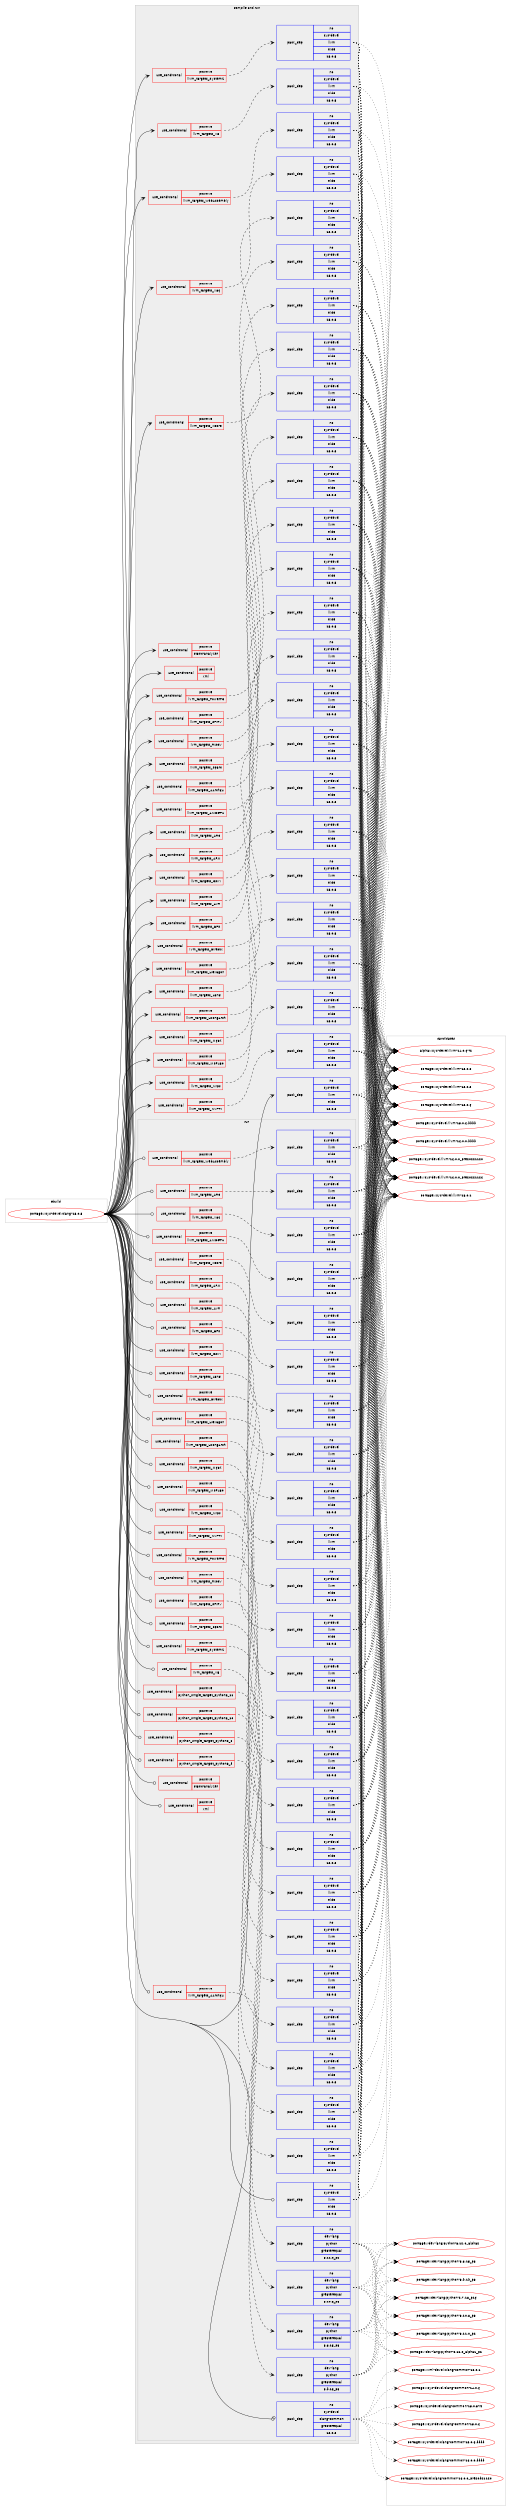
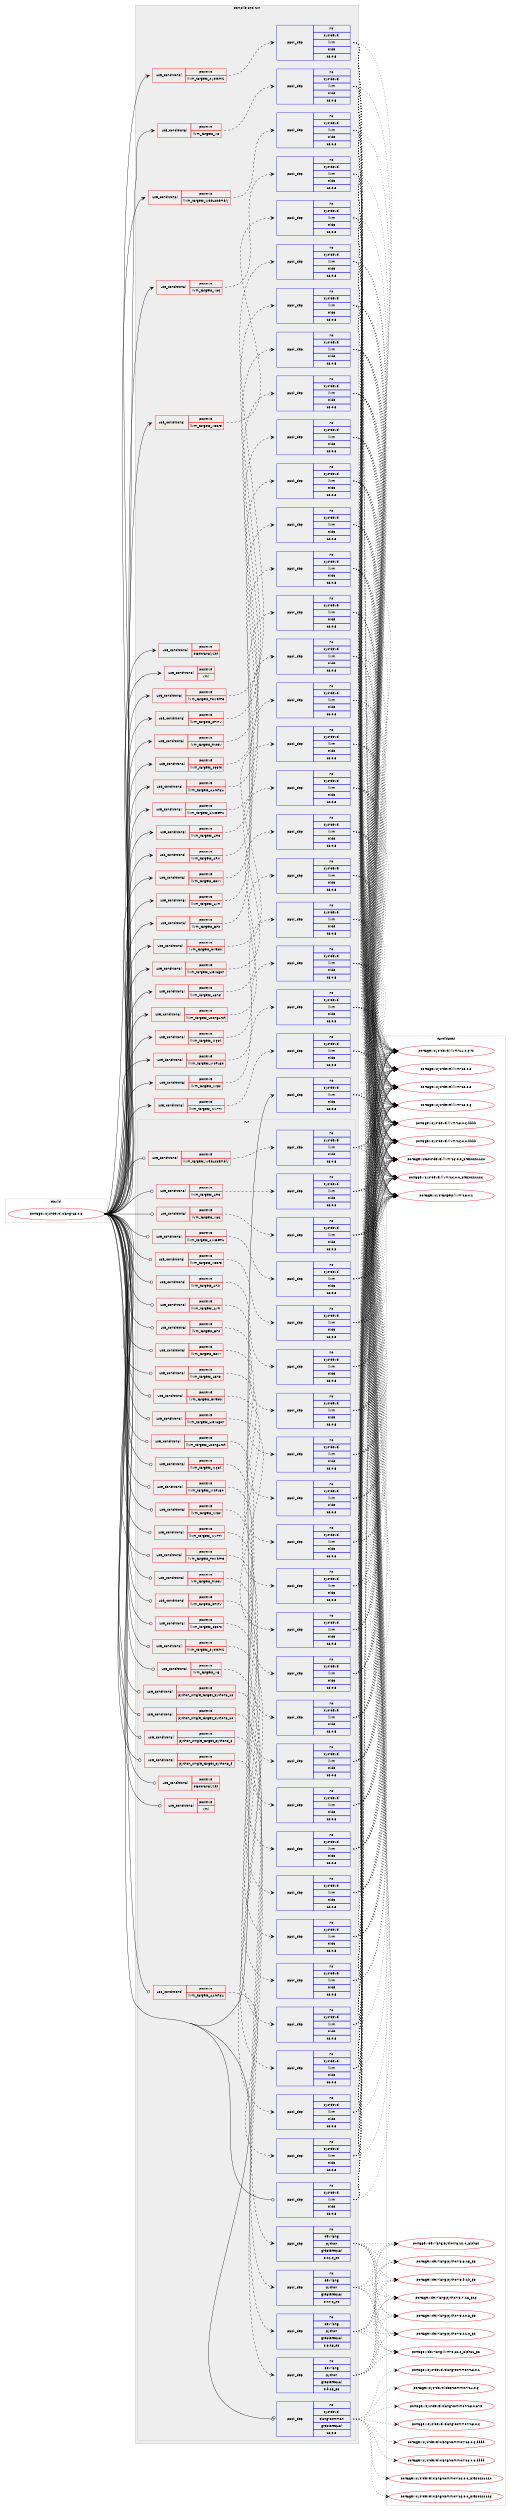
(446, 1051) -> (446, 1051)
(446, 1159) -> (446, 1159)
(446, 1196) -> (446, 1196)
(446, 2352) -> (446, 2352)
(446, 2370) -> (446, 2370)
(446, 2388) -> (446, 2388)
(446, 2479) -> (446, 2479)
none -> (446, 2497)
